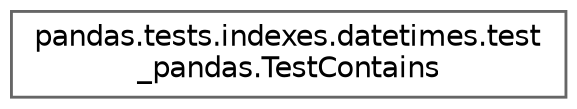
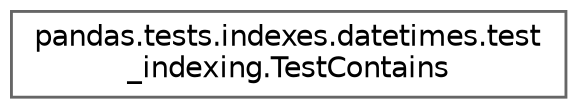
(289, 54) -> (289, 54)
